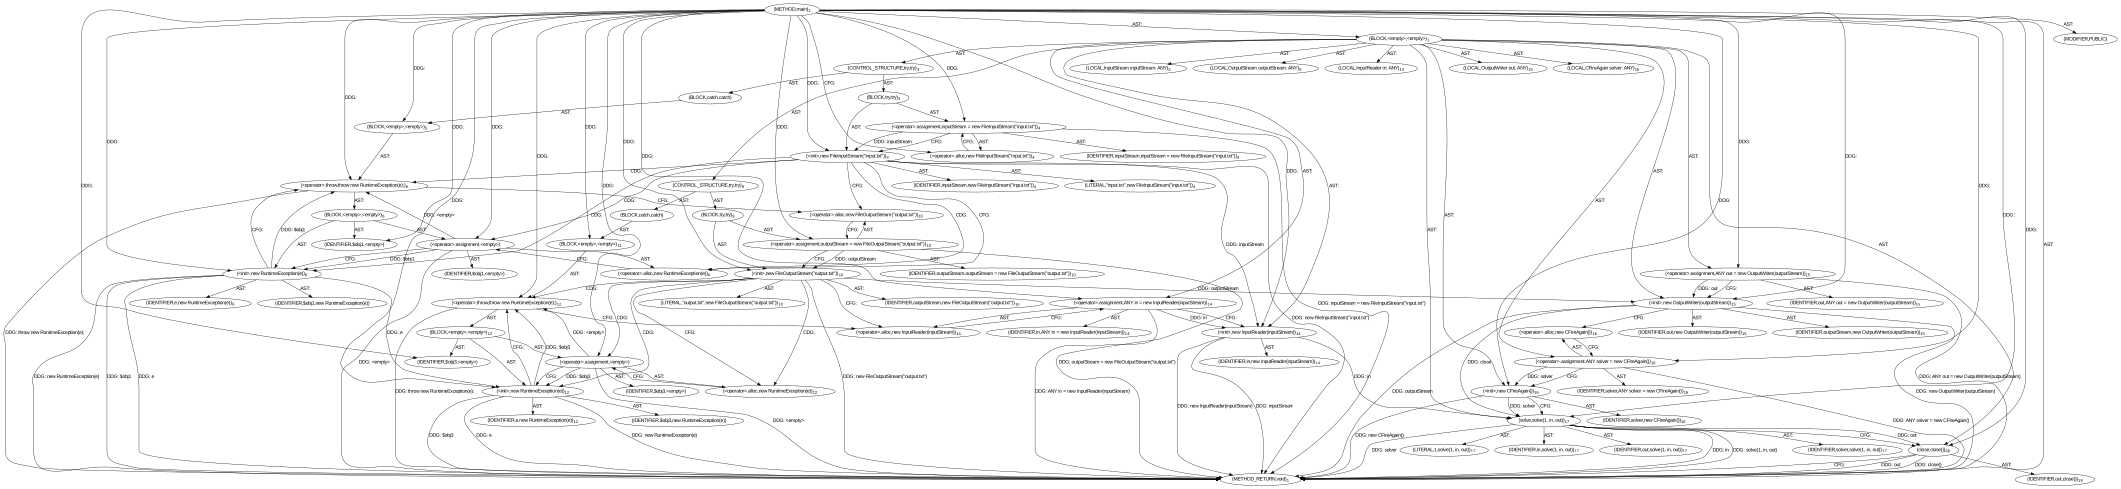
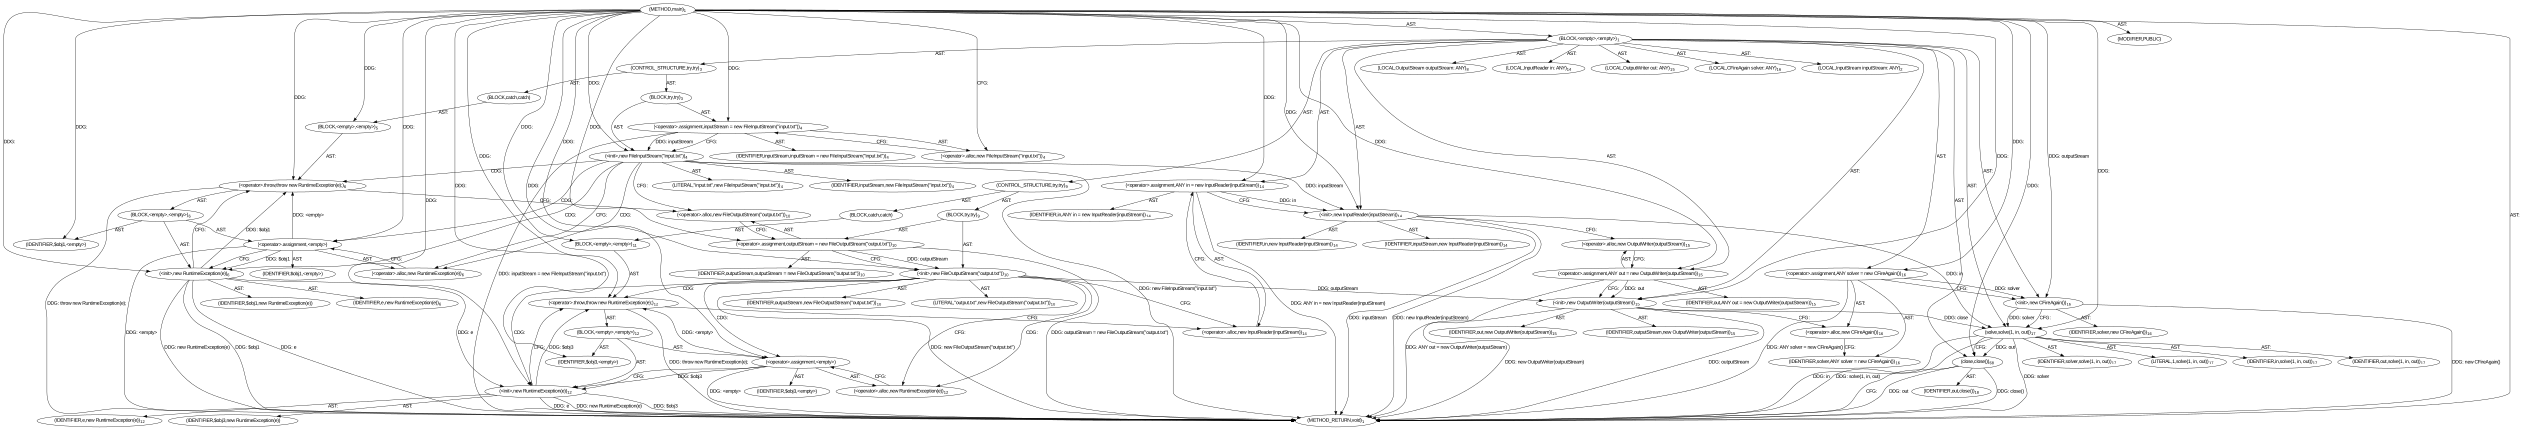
(1725, 201) -> (2069, 157)
none -> (1446, 245)
none -> (1636, 245)
(1583, 345) -> (1844, 346)
